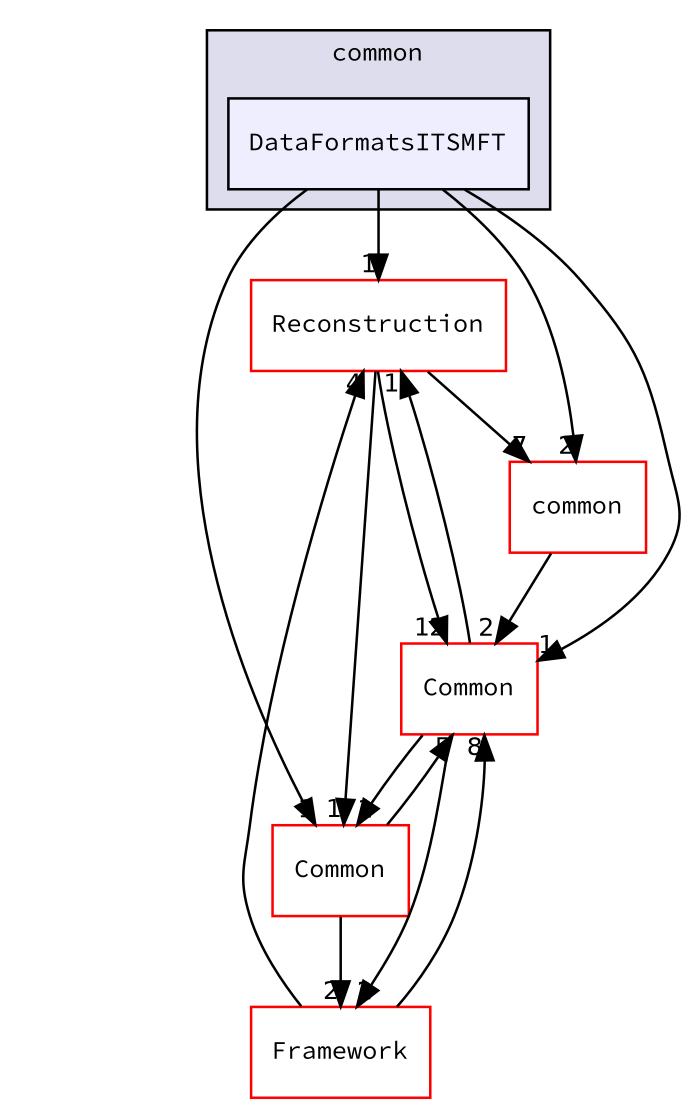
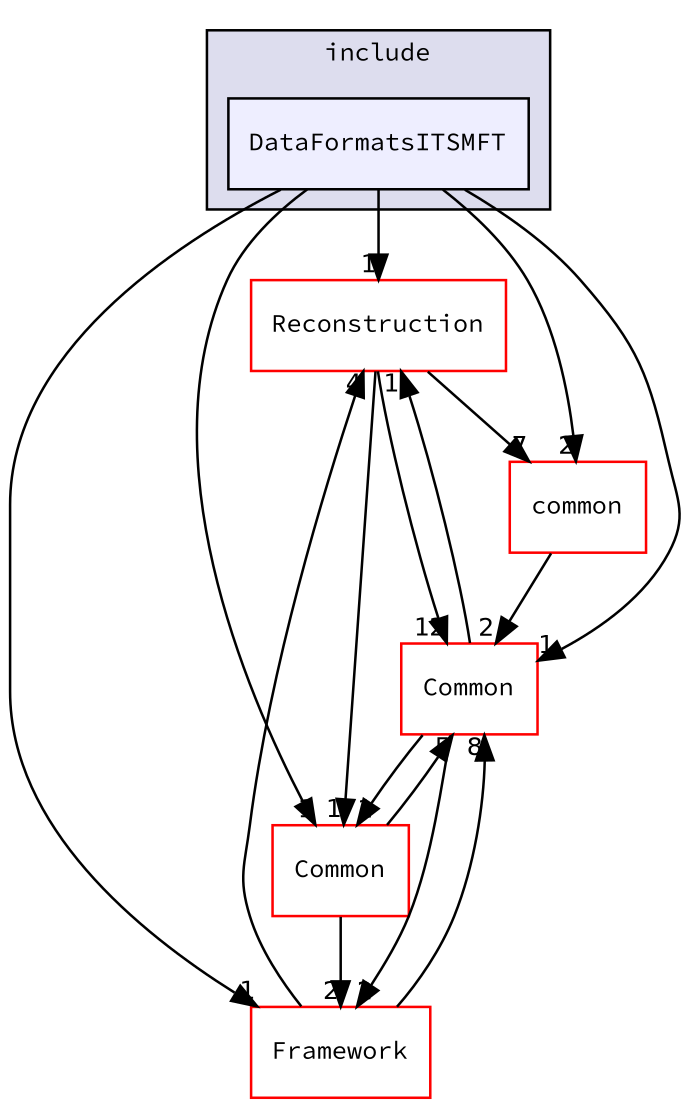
(379, 54) -> (379, 54)
none -> (10, 576)
